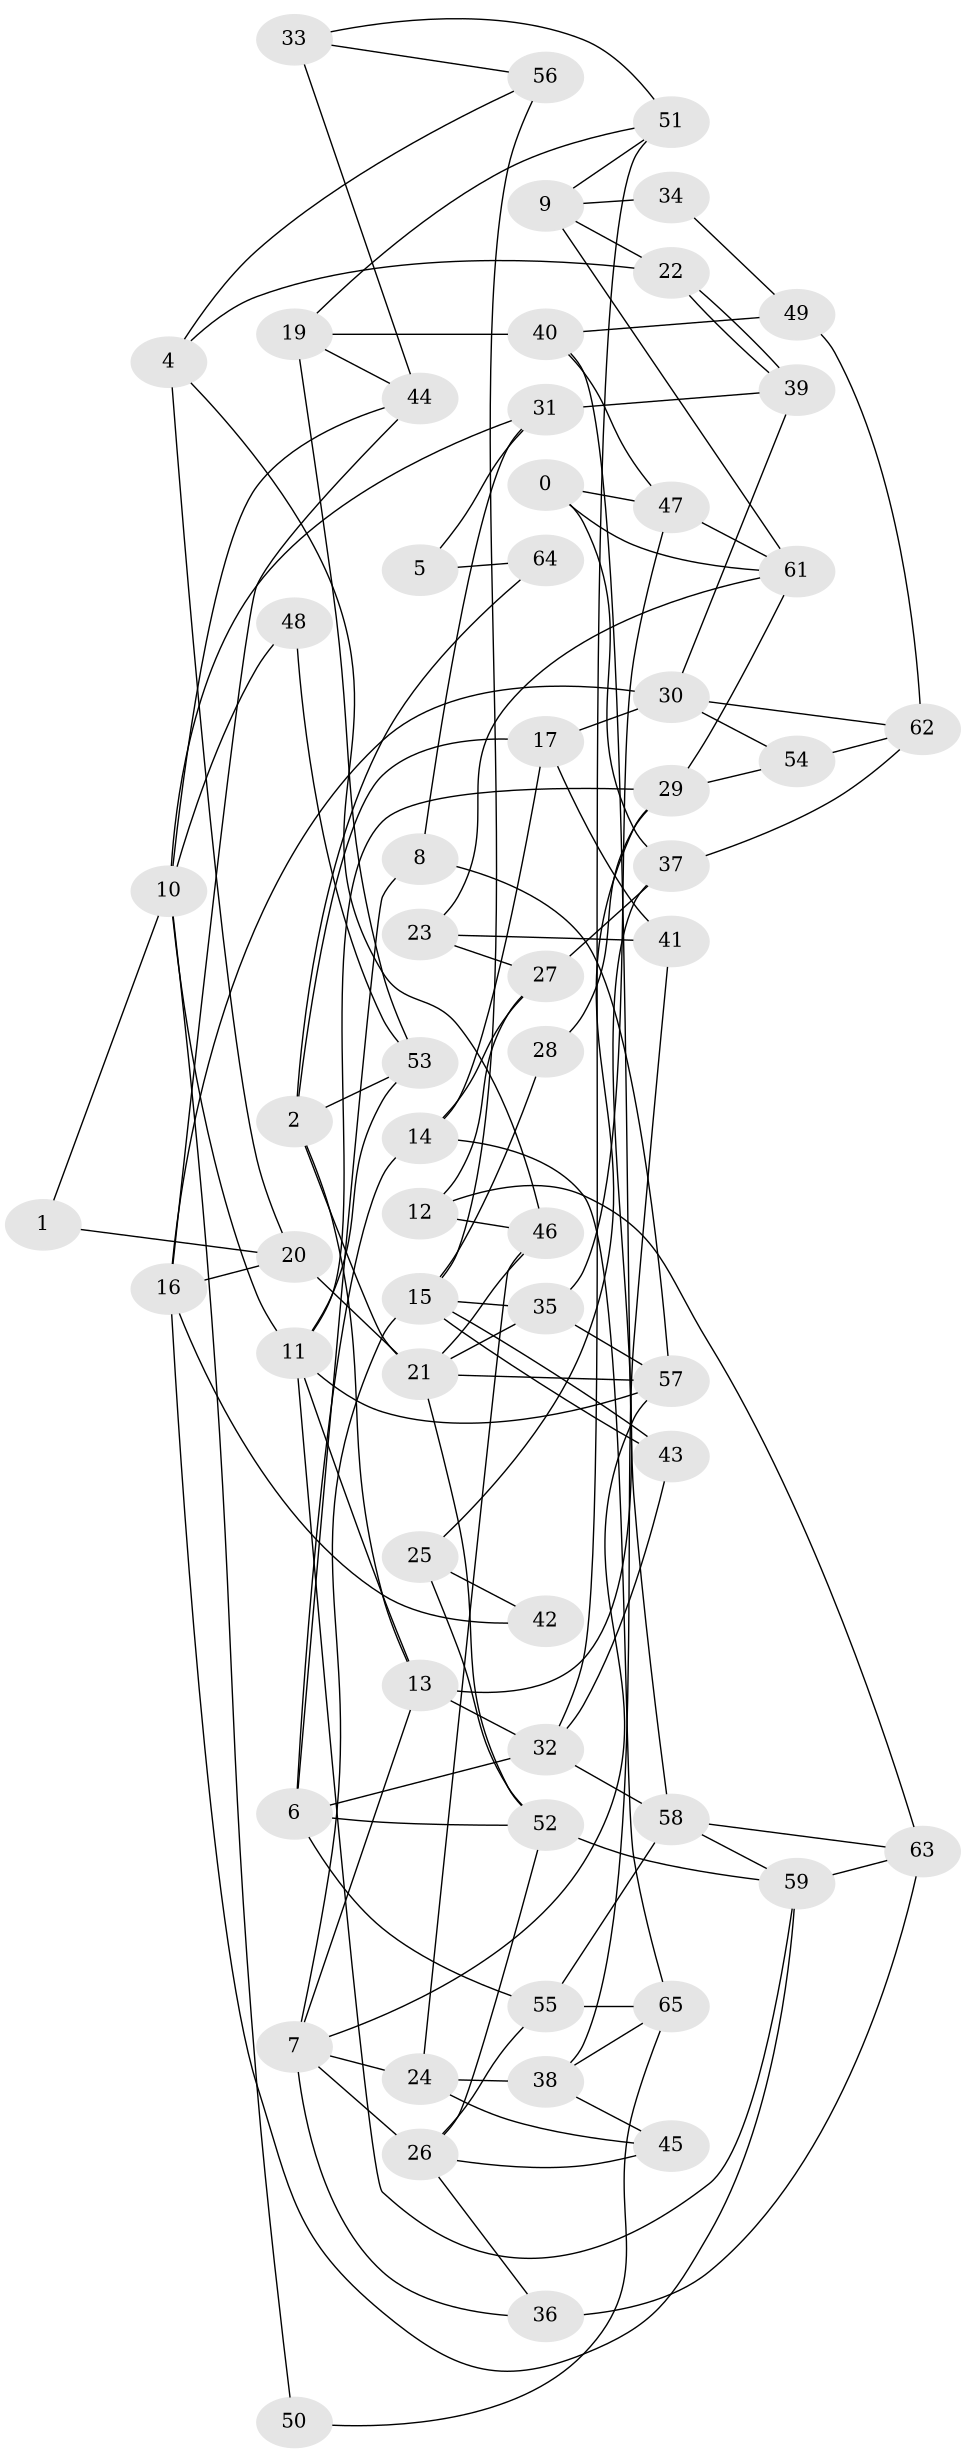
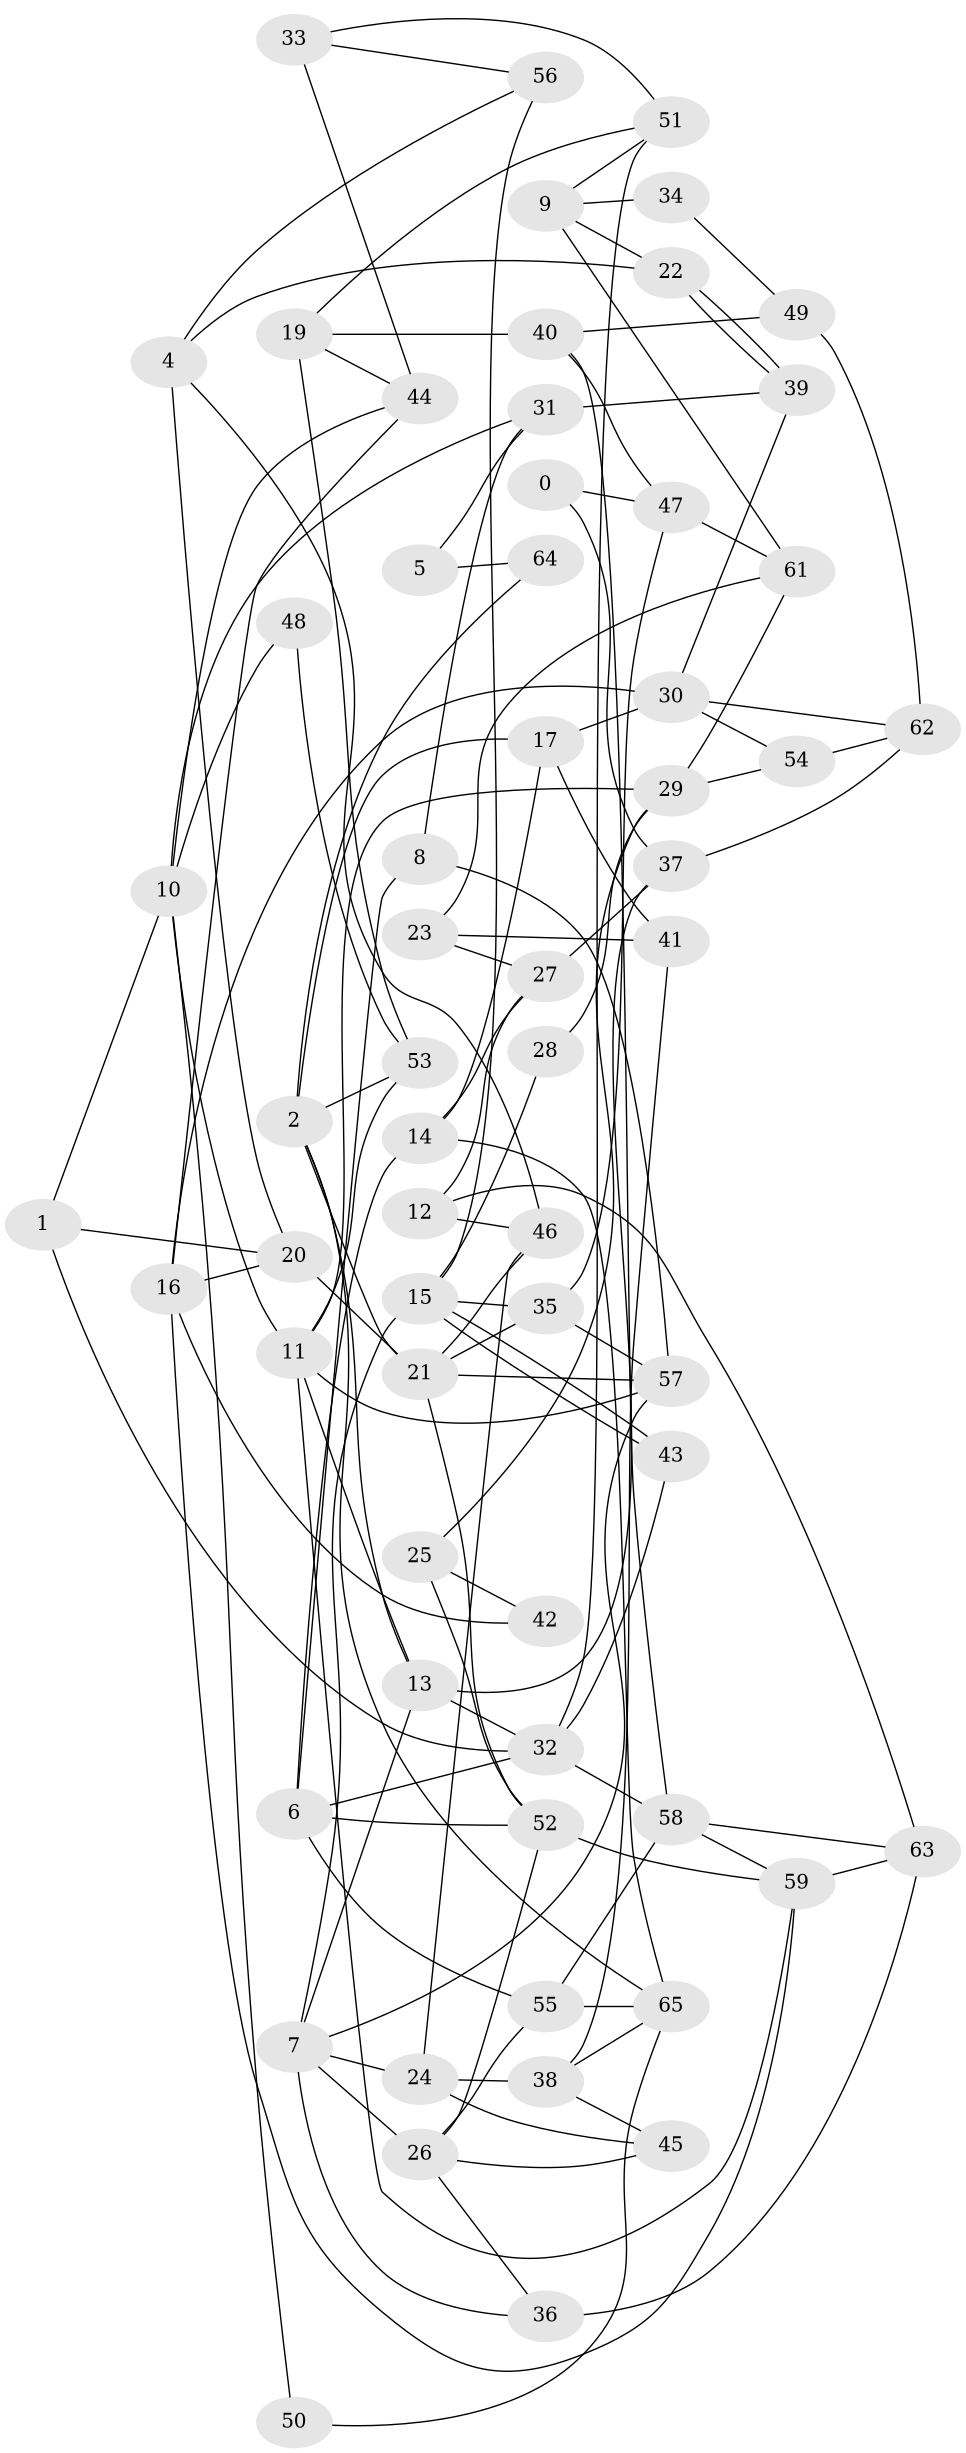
(649, 550) -> none
none -> (218, 1566)
none -> (350, 1622)
